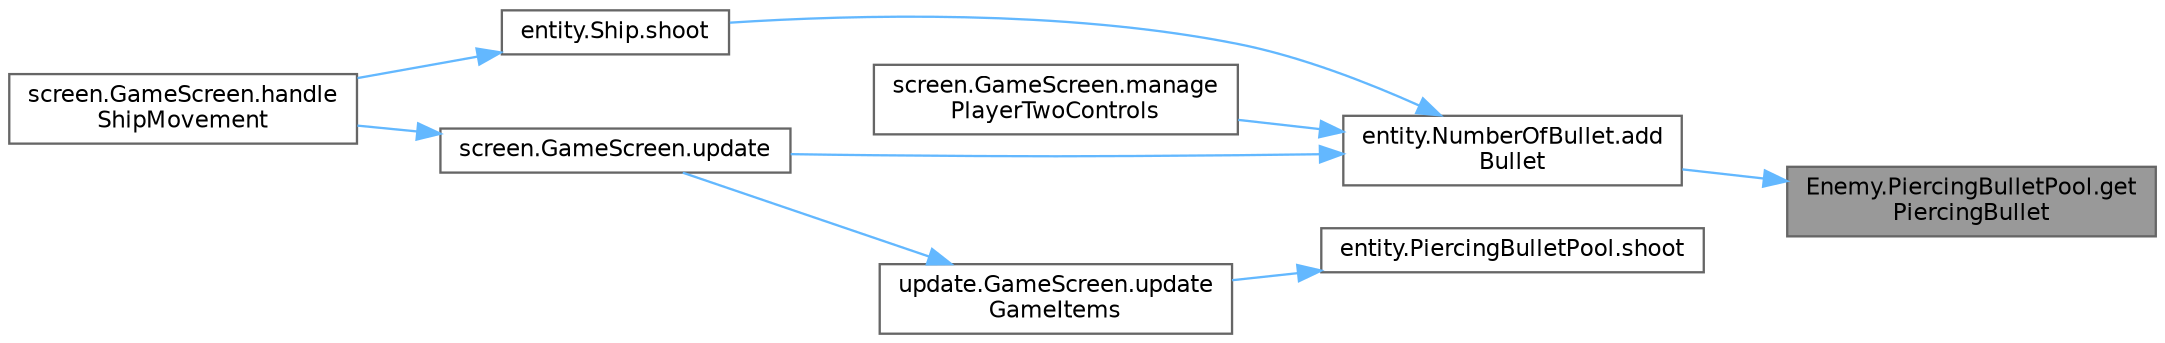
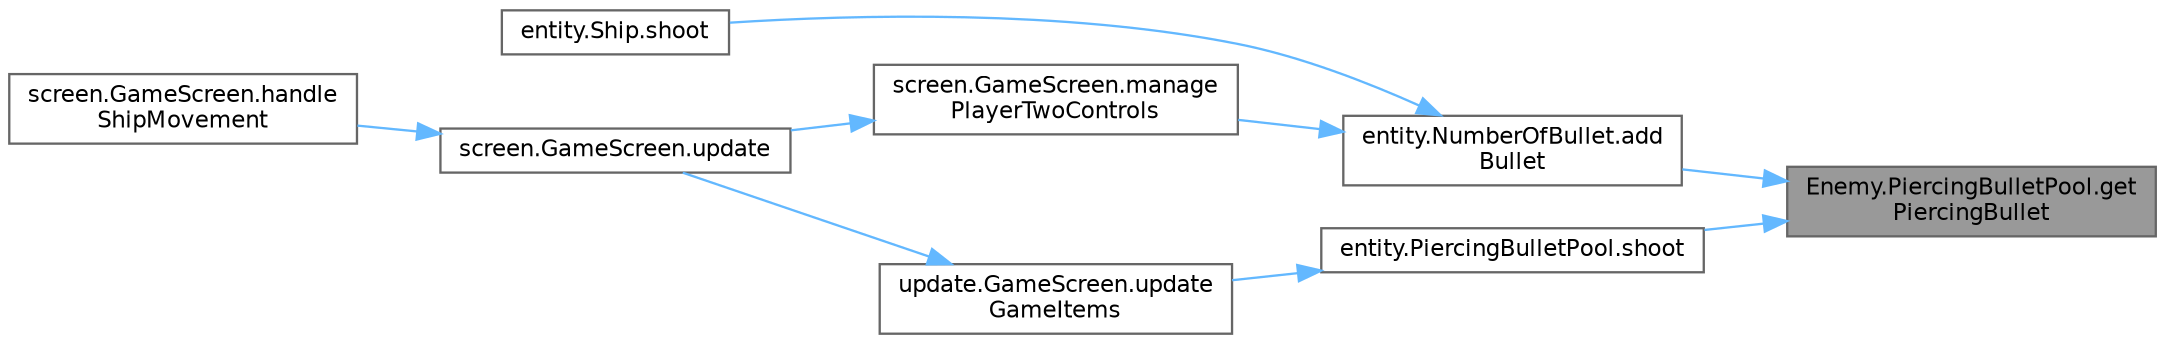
(418, 67) -> none
(1055, 156) -> (821, 127)
none -> (1734, 227)
